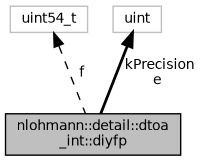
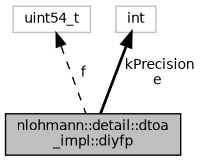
(137, 19) -> (136, 19)
(93, 134) -> (93, 134)
